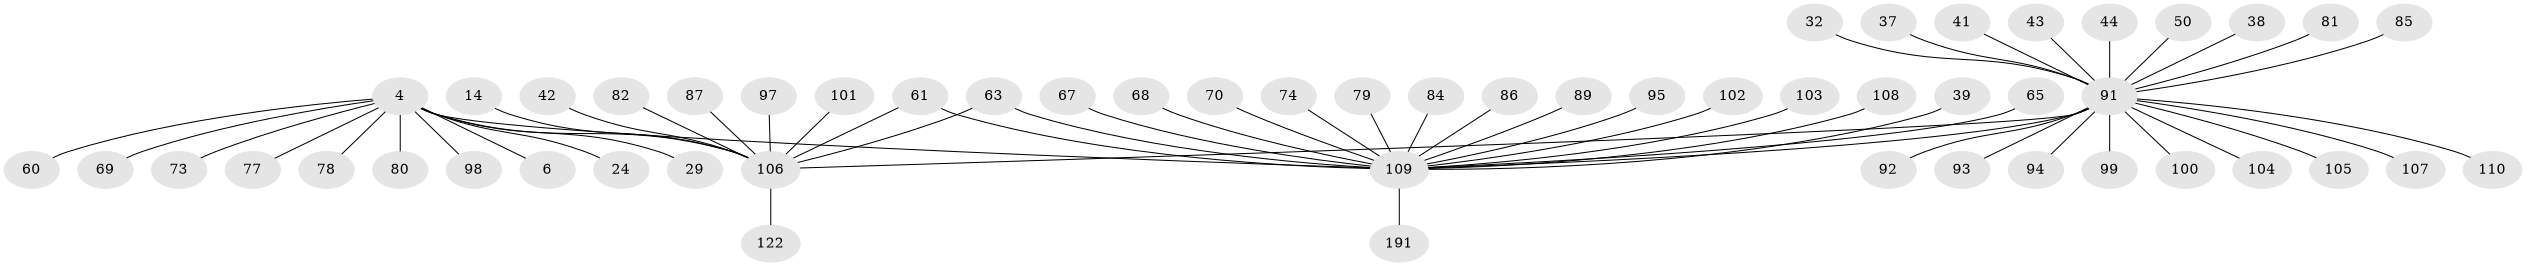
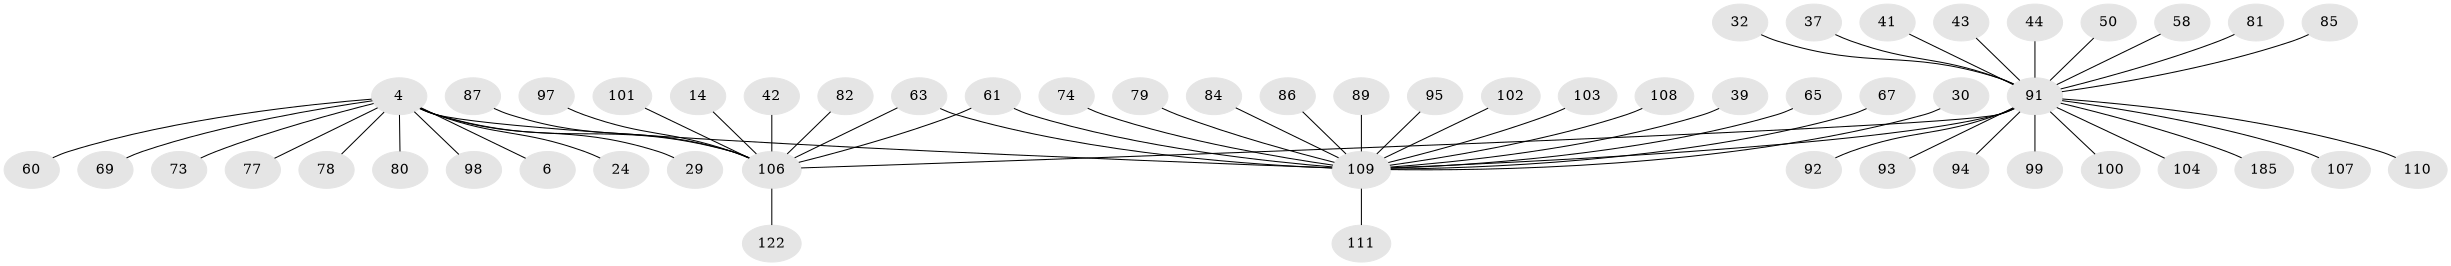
(2257, 23) -> (2182, 23)
(1141, 96) -> none
(1215, 96) -> (1961, 96)
(2339, 170) -> (2264, 170)
(1399, 244) -> (1361, 244)
